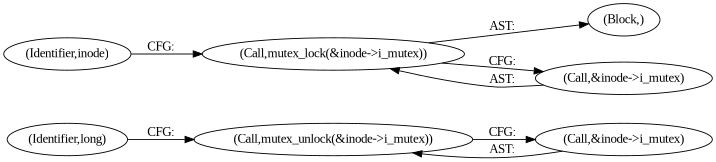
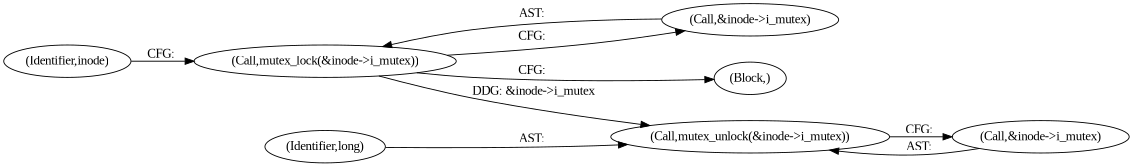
(504, 27) -> (534, 71)
none -> (509, 105)
(163, 133) -> (534, 139)
